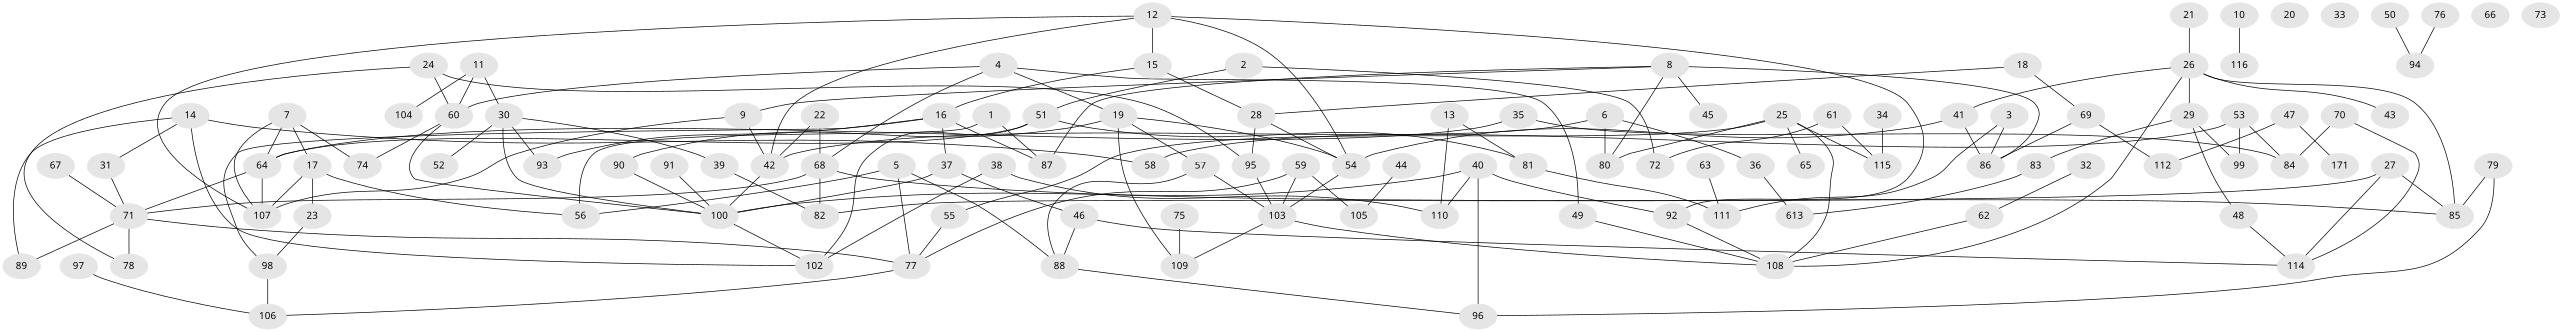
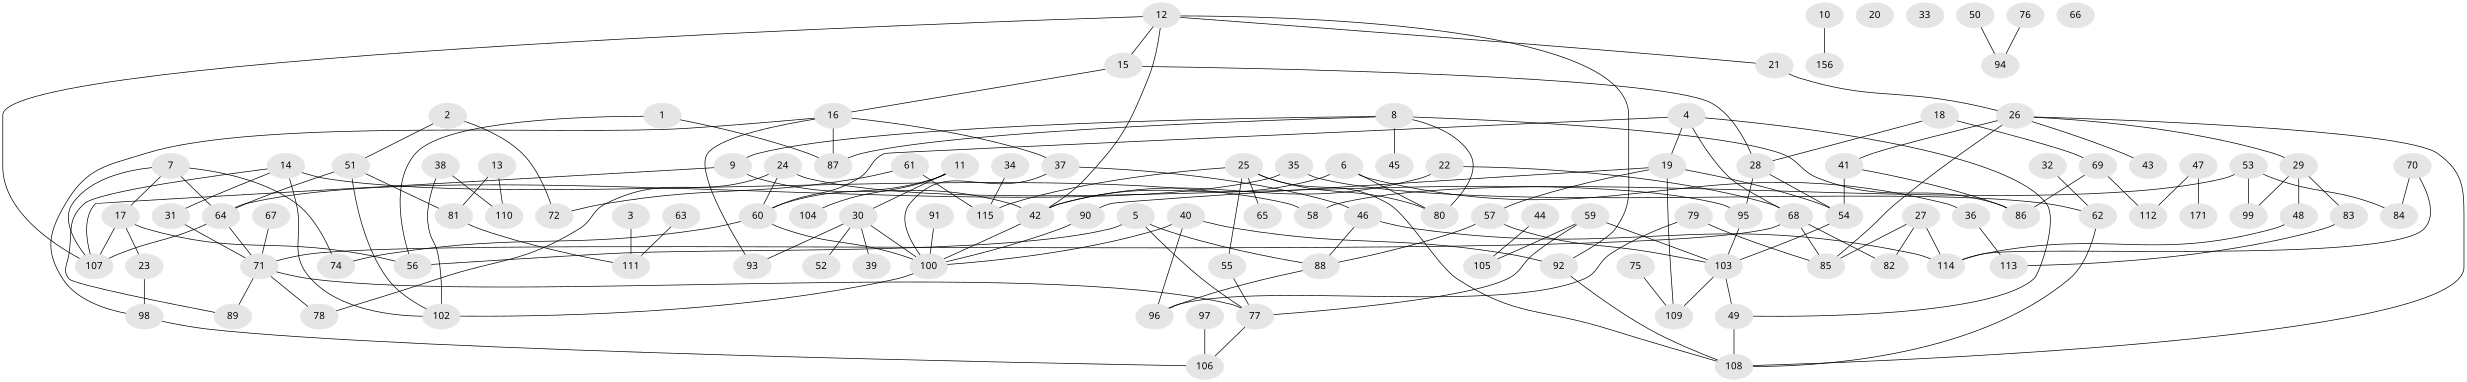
(2541, 15) -> none
(1278, 60) -> (1454, 38)
(2239, 66) -> (1825, 66)
(1906, 134) -> (1713, 197)
(1998, 141) -> none
(1459, 191) -> none
(777, 194) -> none
(1795, 216) -> (2009, 266)
(1525, 250) -> (1729, 291)
